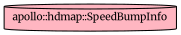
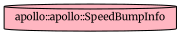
(90, 18) -> (90, 18)
